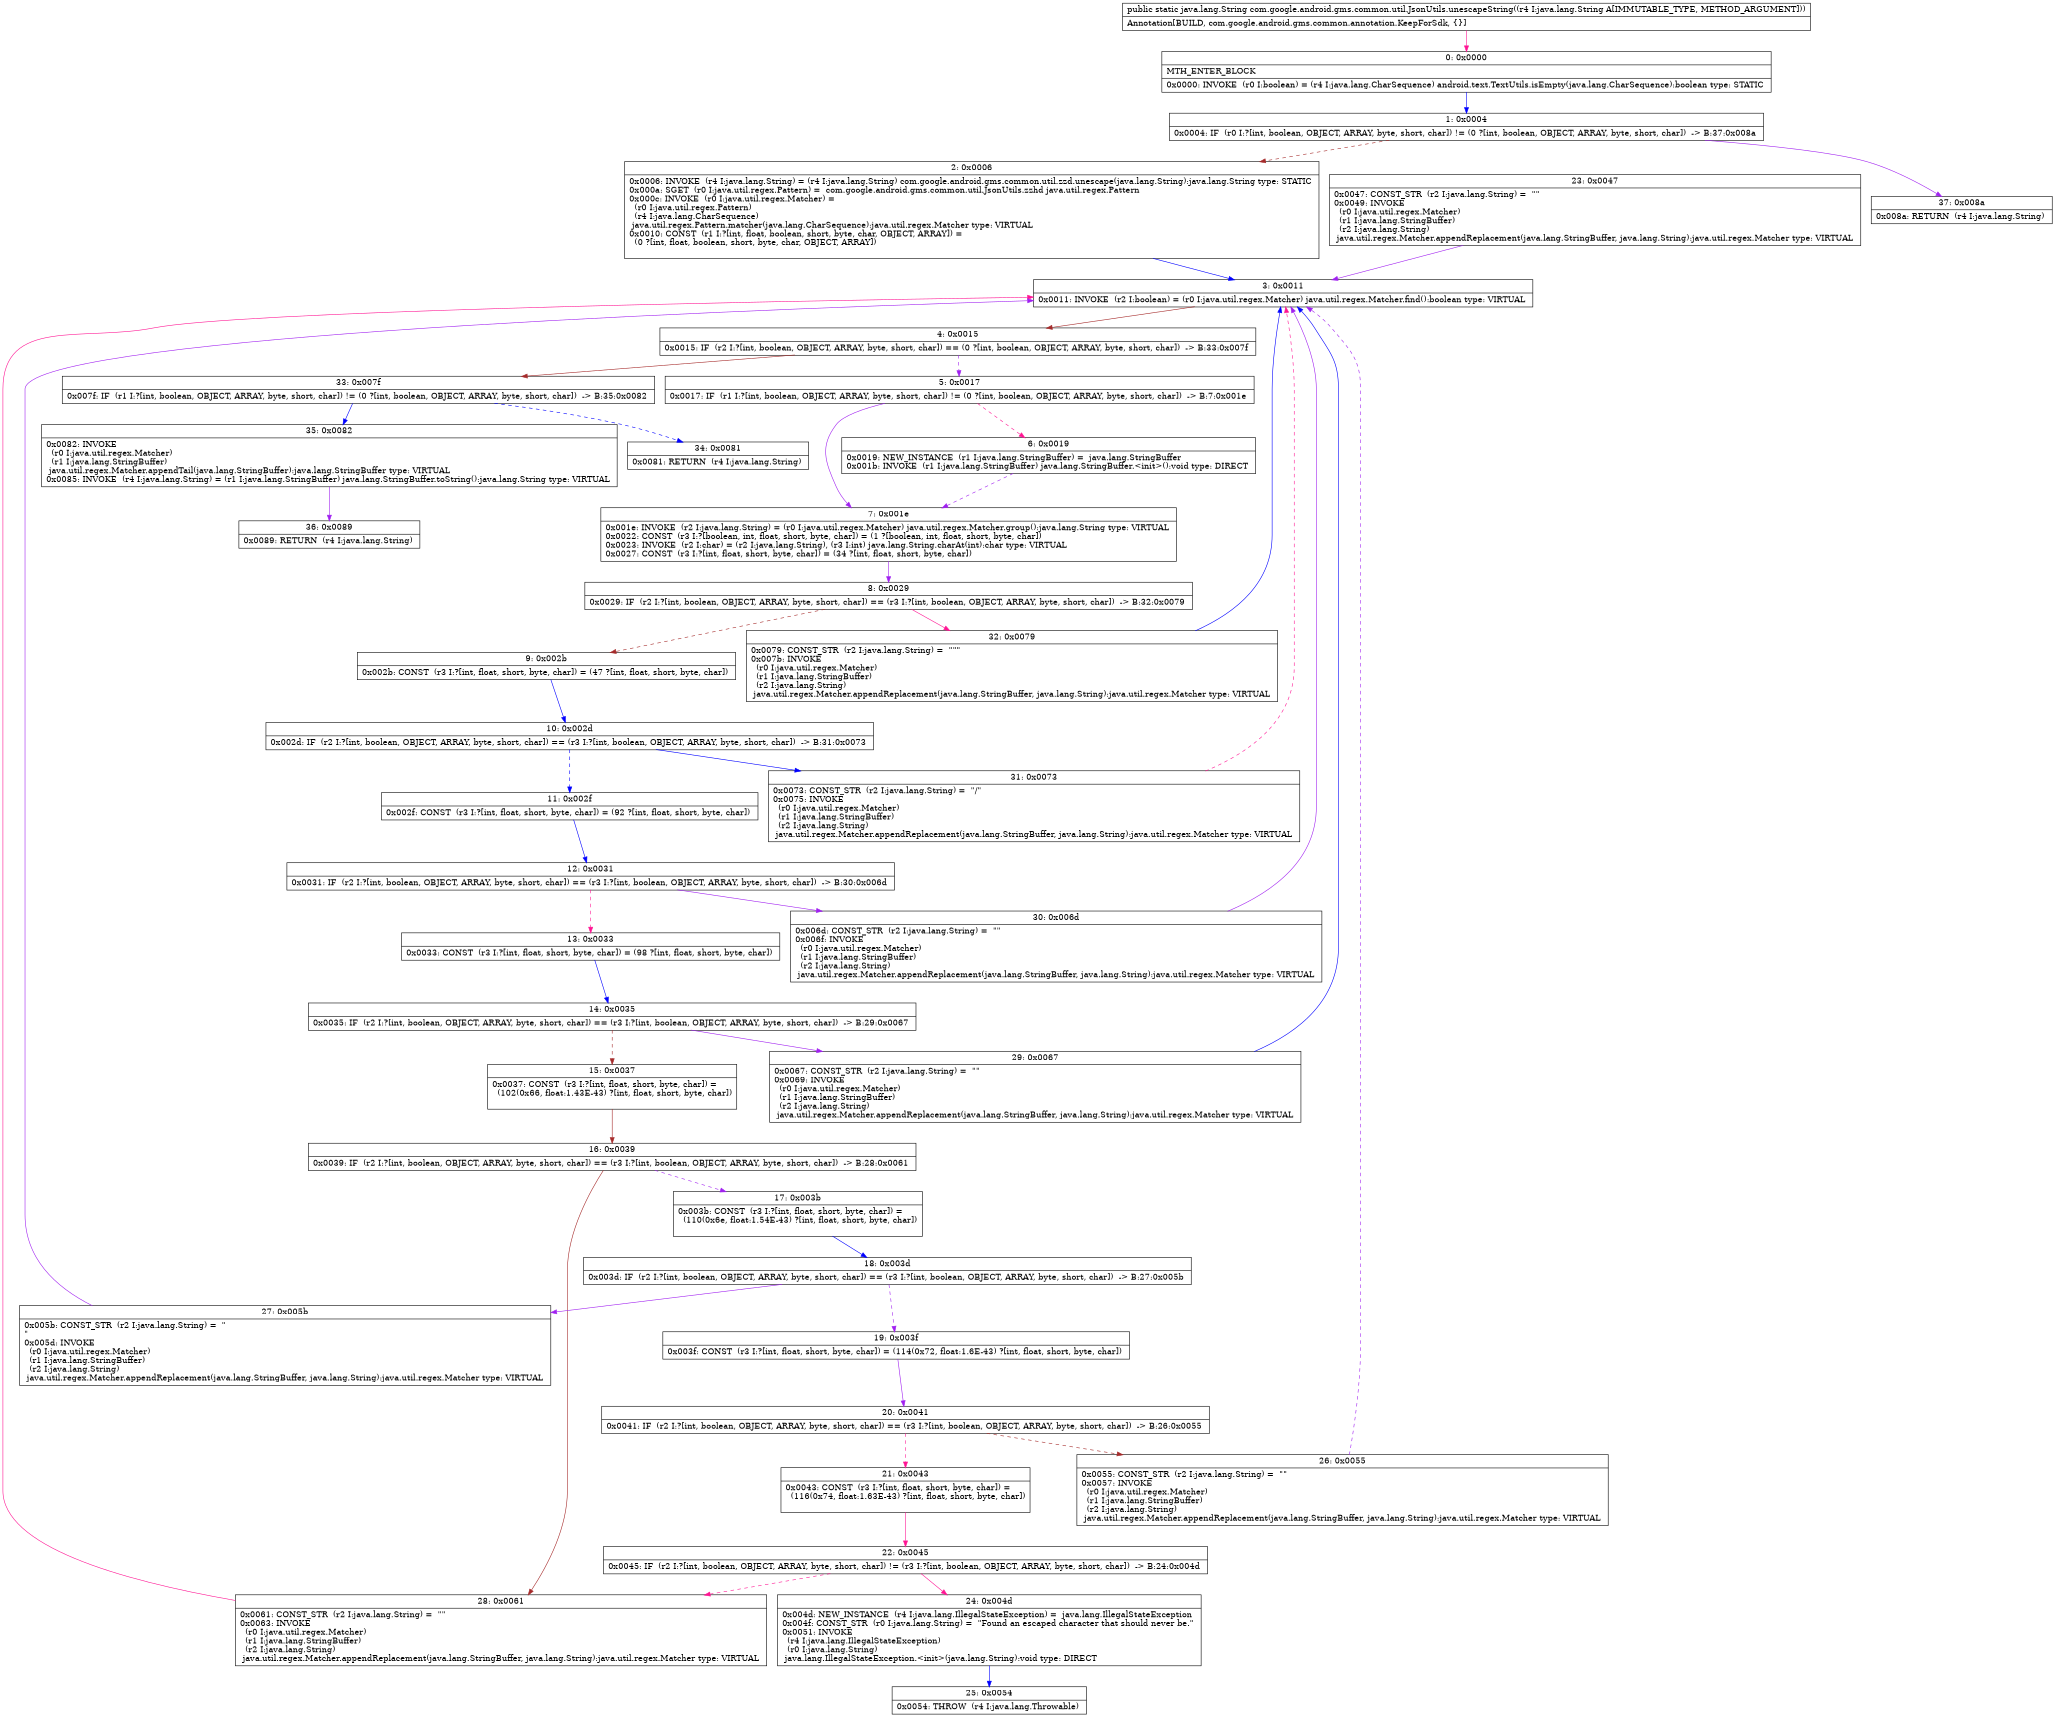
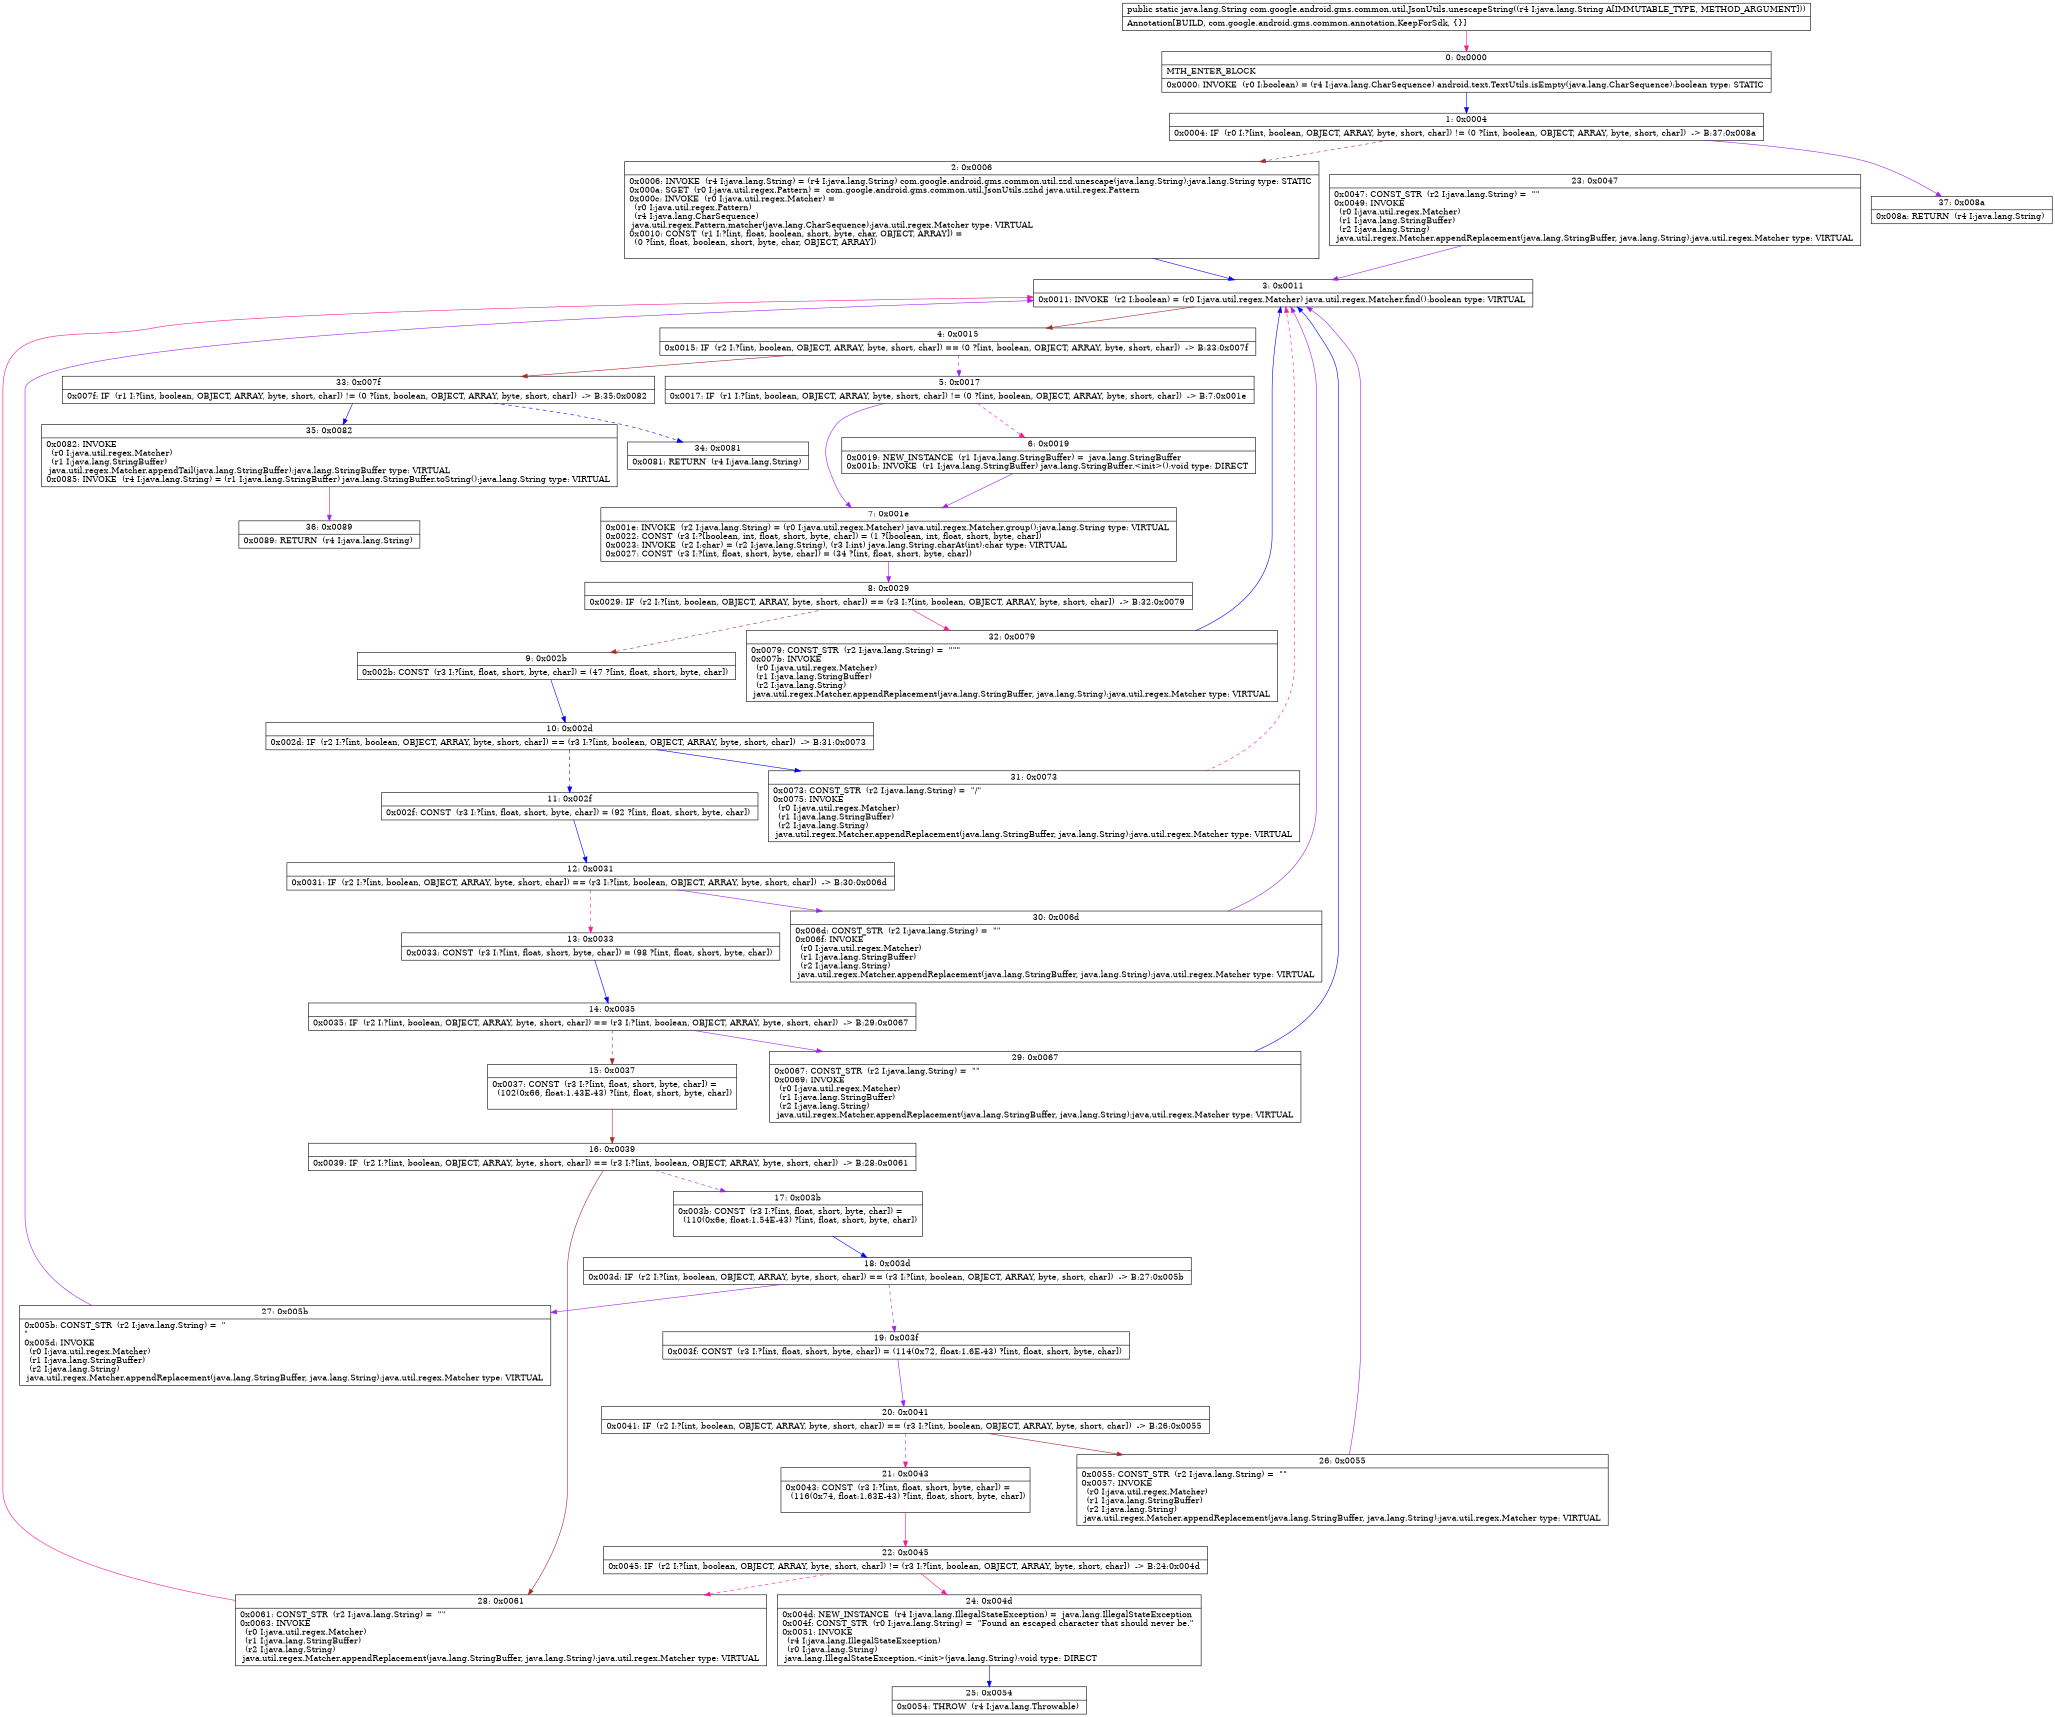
(980, 489) -> (980, 489)
(1361, 874) -> (1361, 874)
(1052, 1444) -> (1052, 1444)
